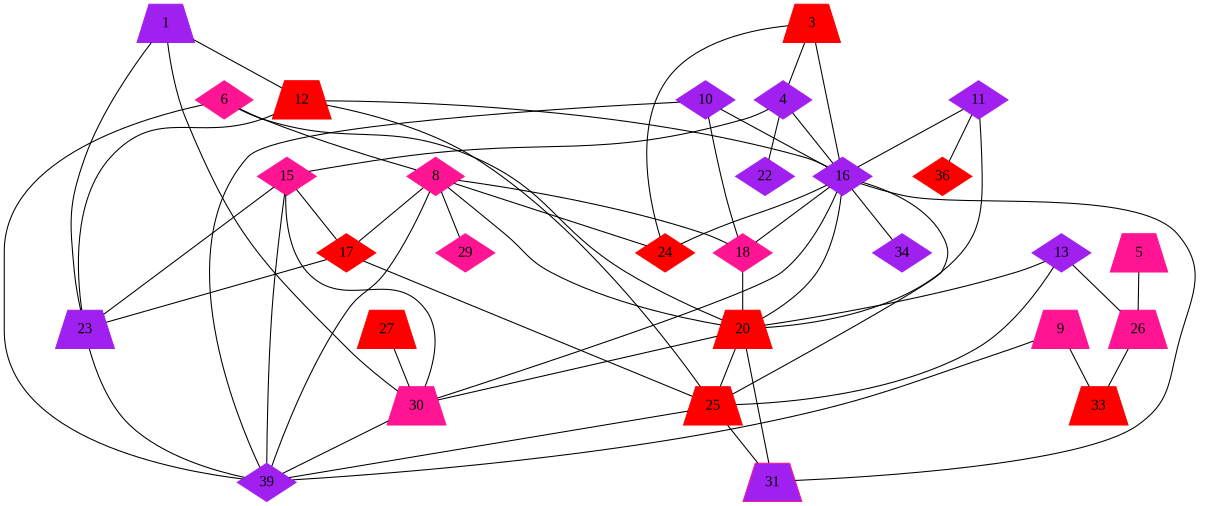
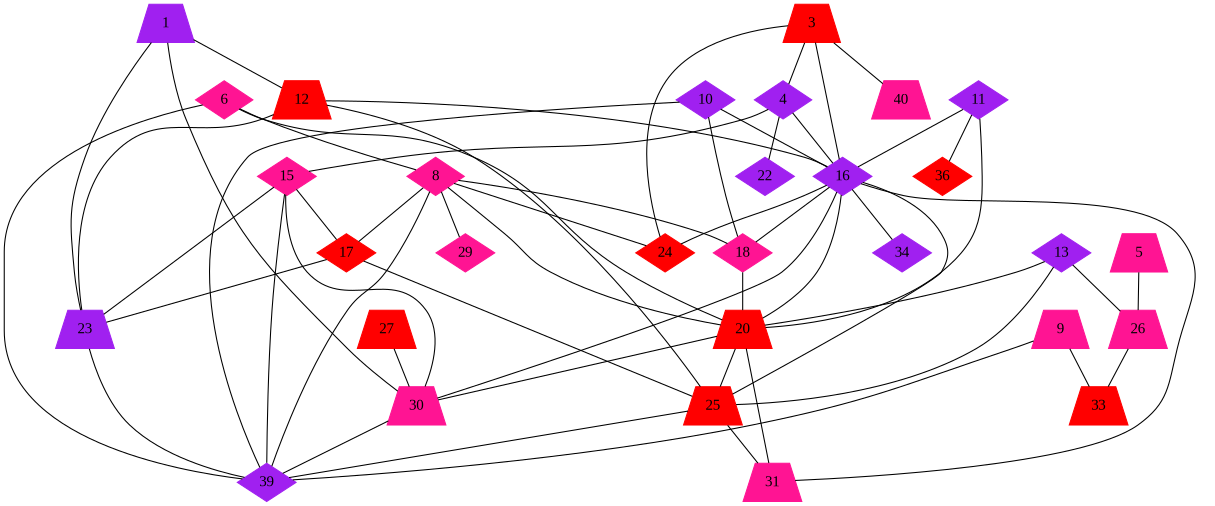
none -> (901, 100)
(772, 482) -> (772, 482)
